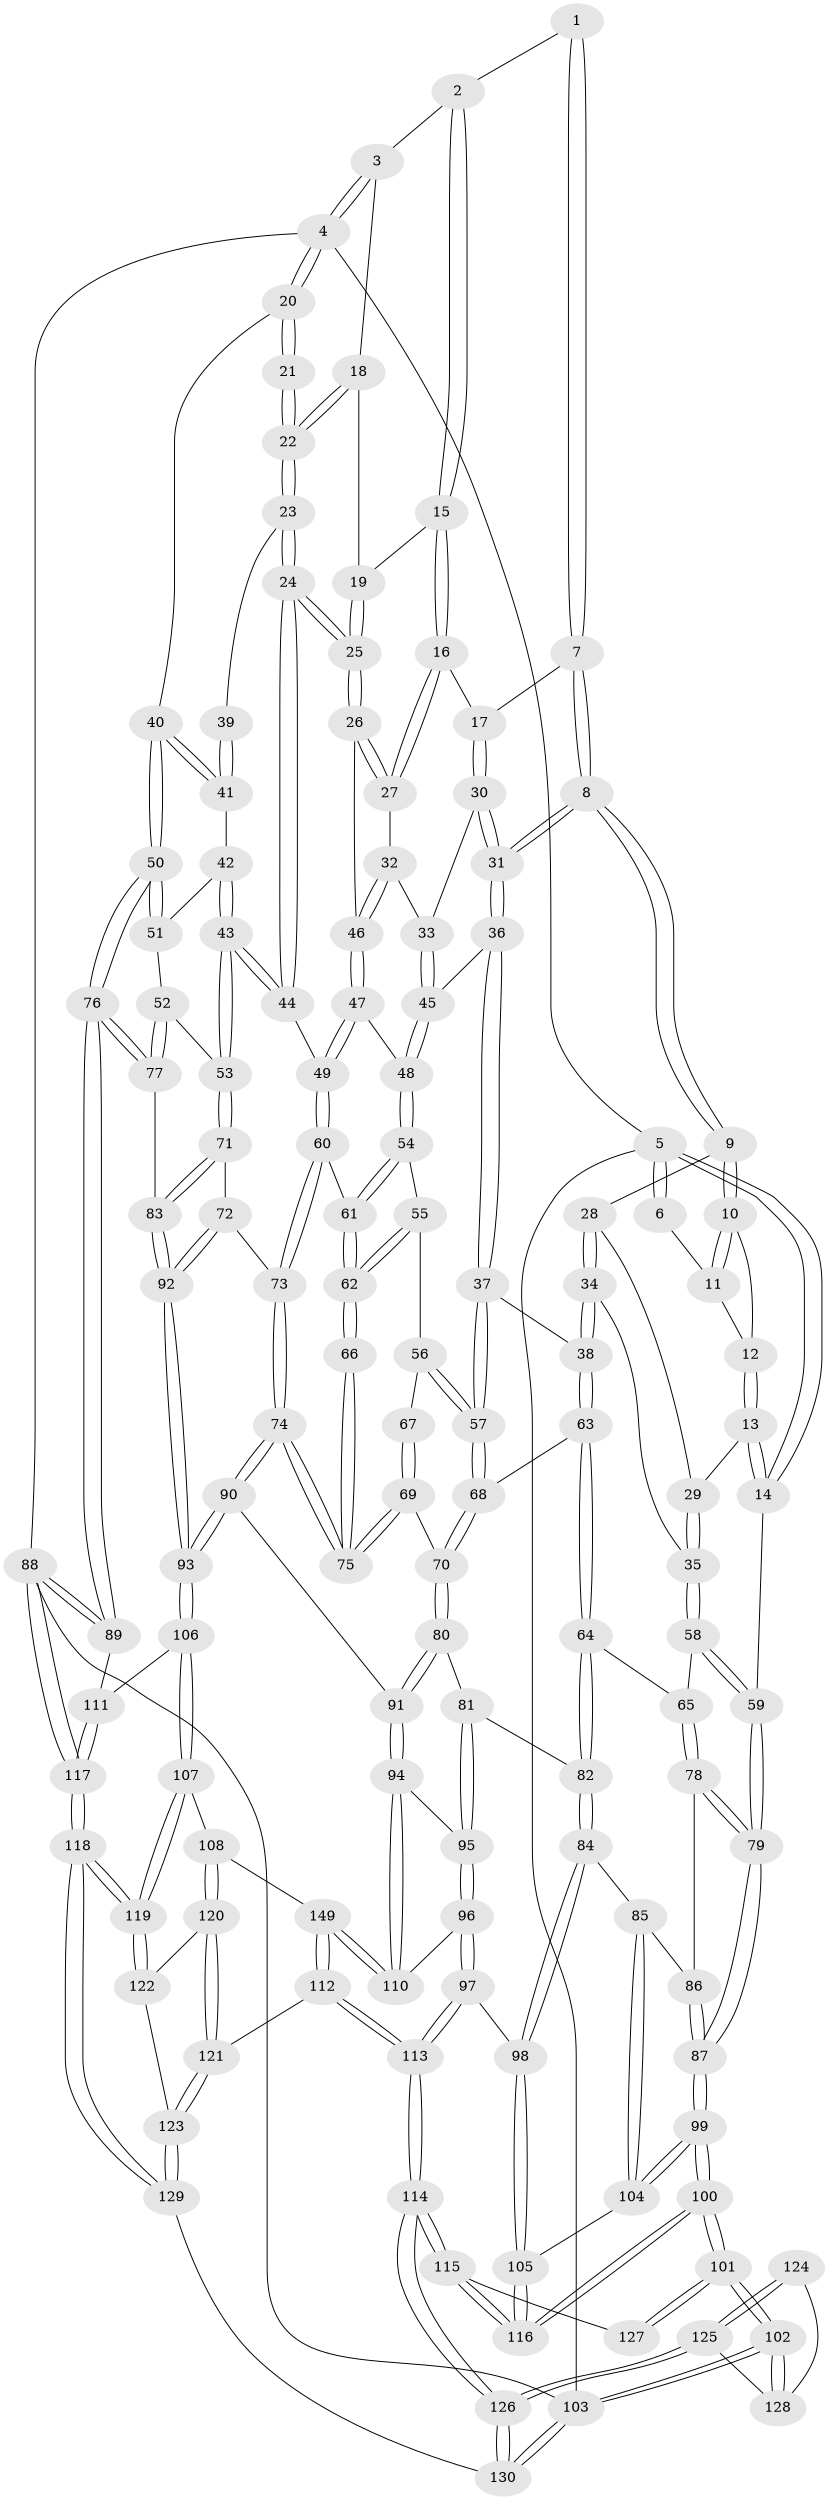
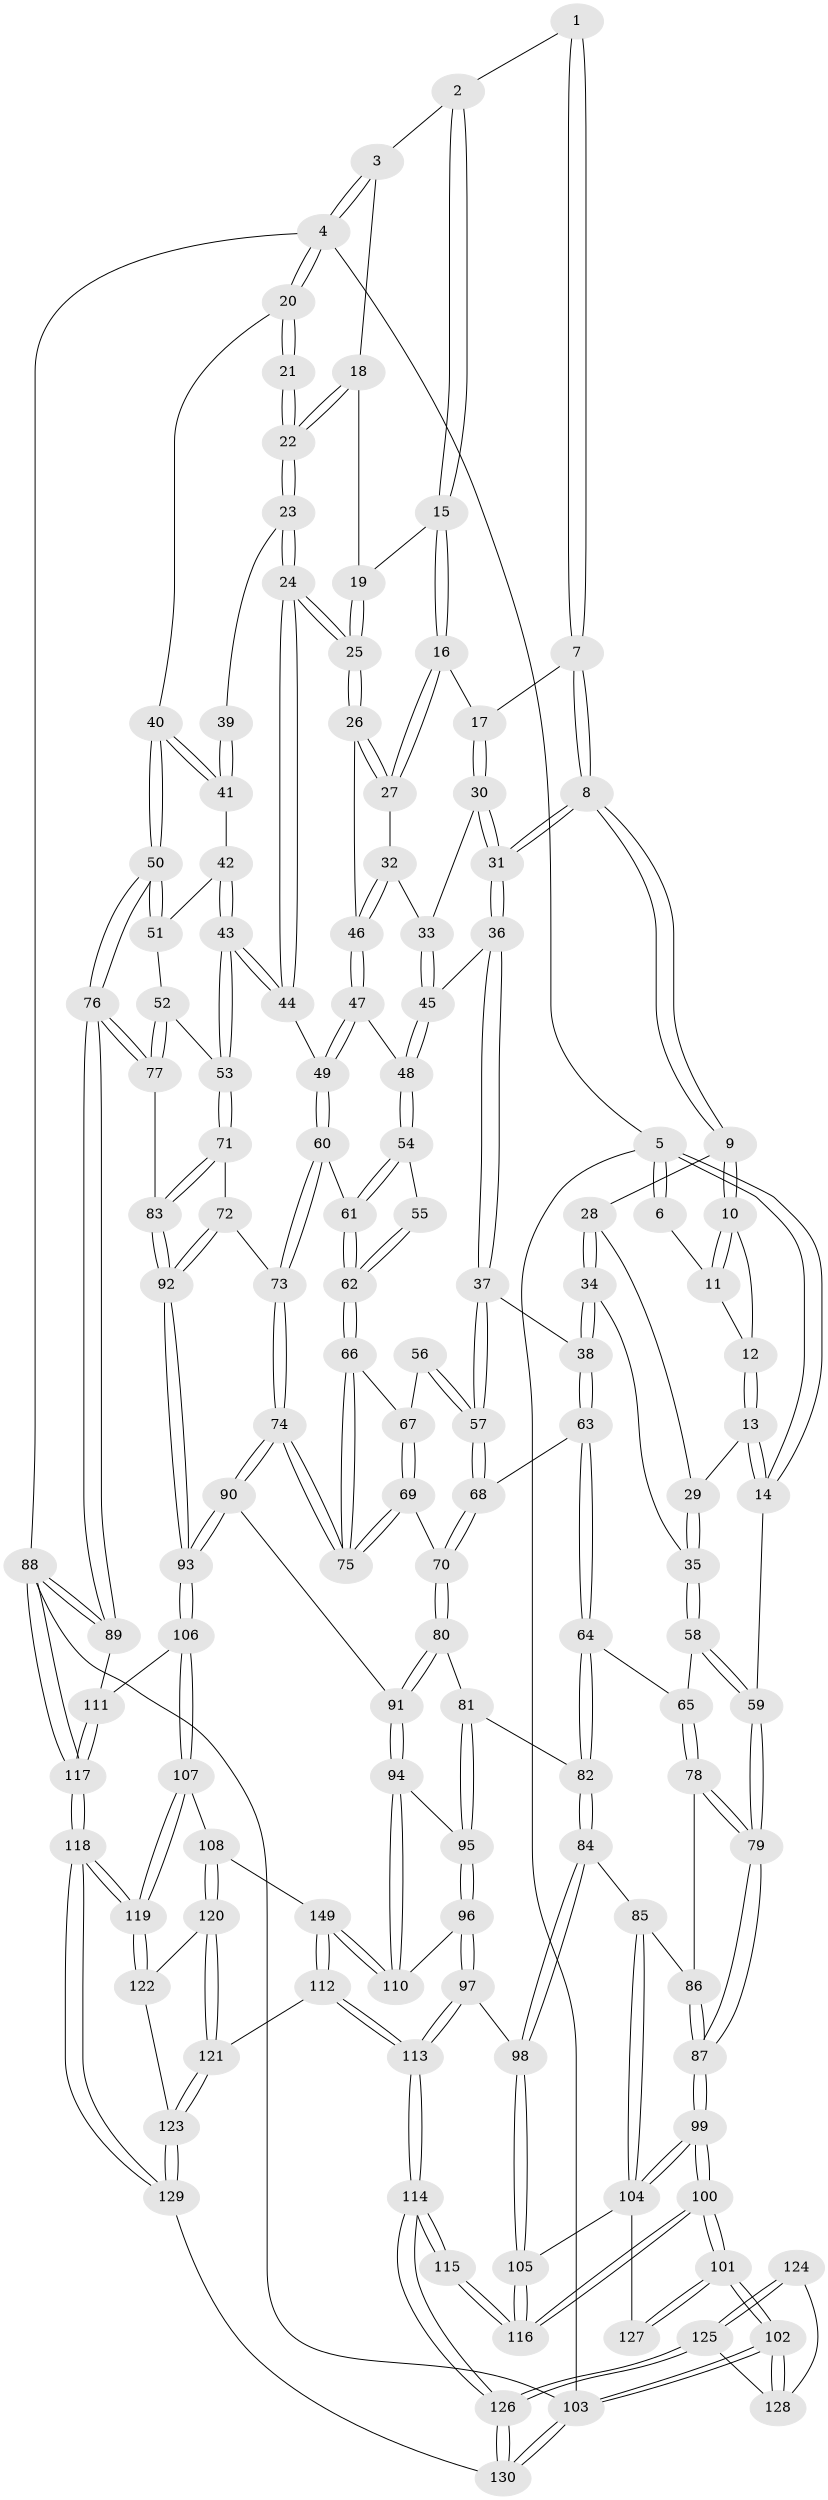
(420, 1285) -> none
none -> (379, 1390)
(538, 2306) -> (632, 2268)
